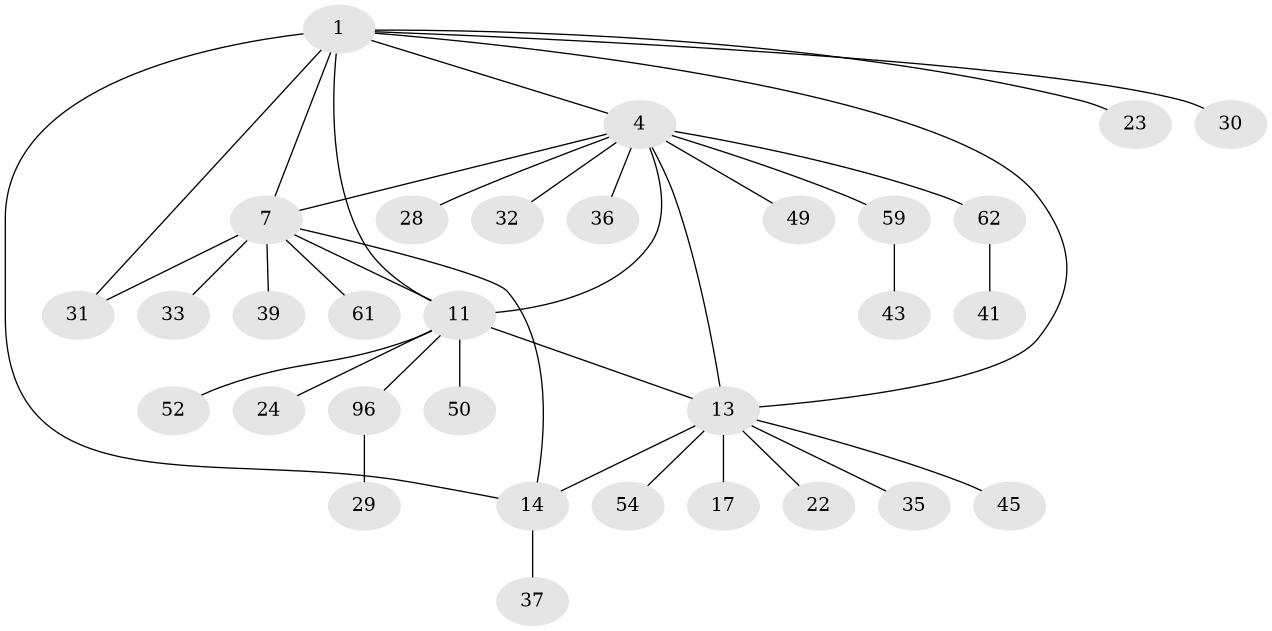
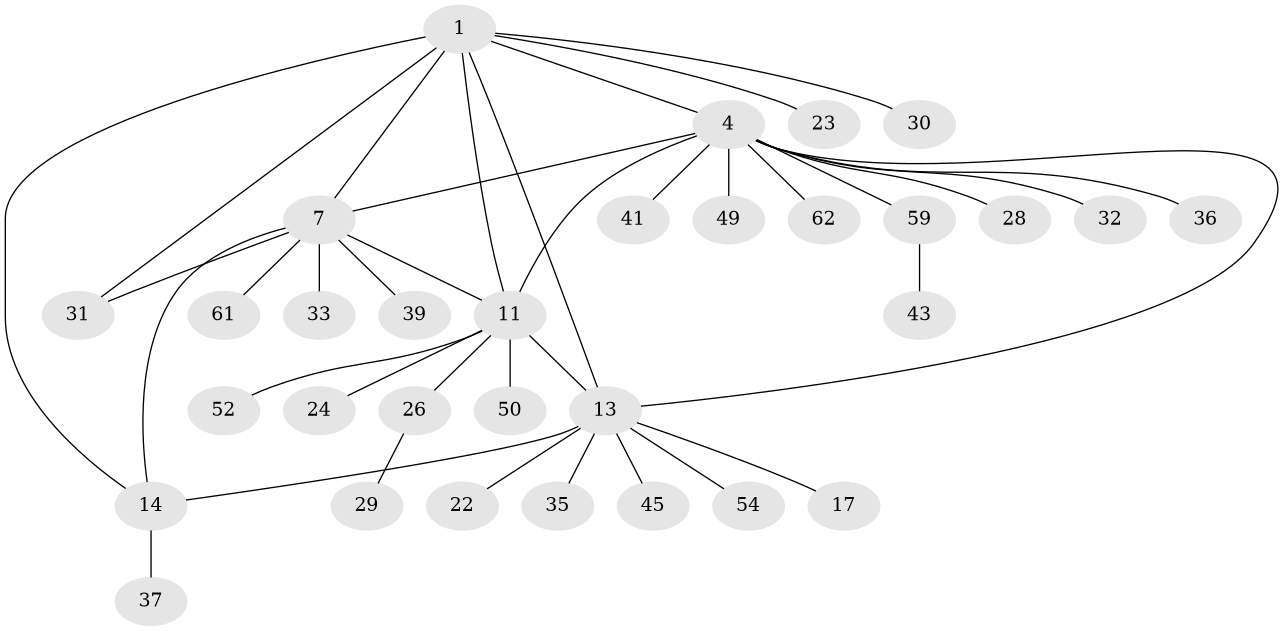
(990, 268) -> (681, 172)
(364, 411) -> (415, 411)
